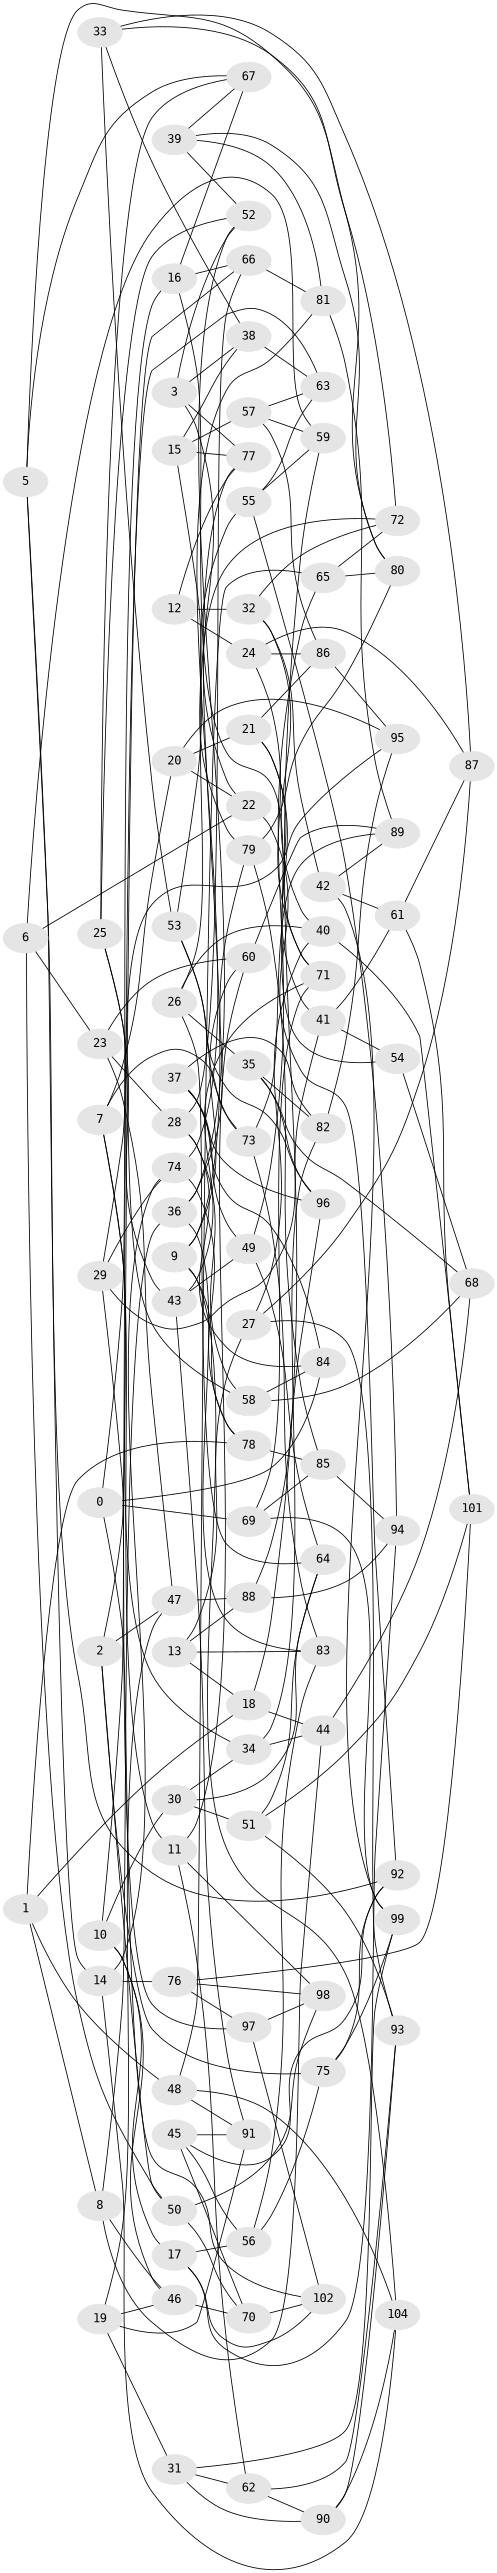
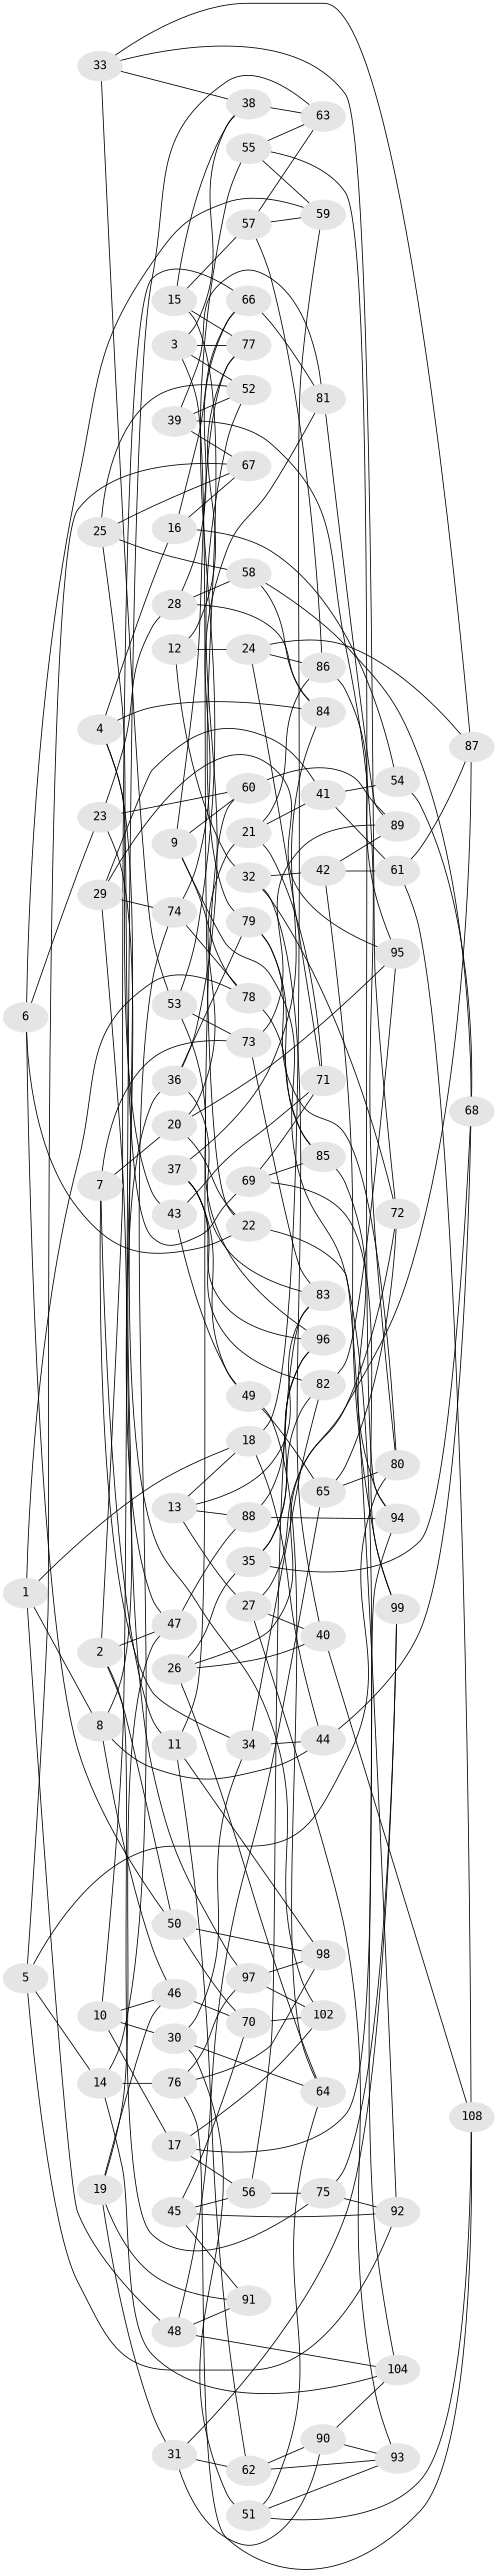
(100, 1503) -> (100, 730)
(472, 1509) -> (472, 2117)
(205, 1821) -> none
